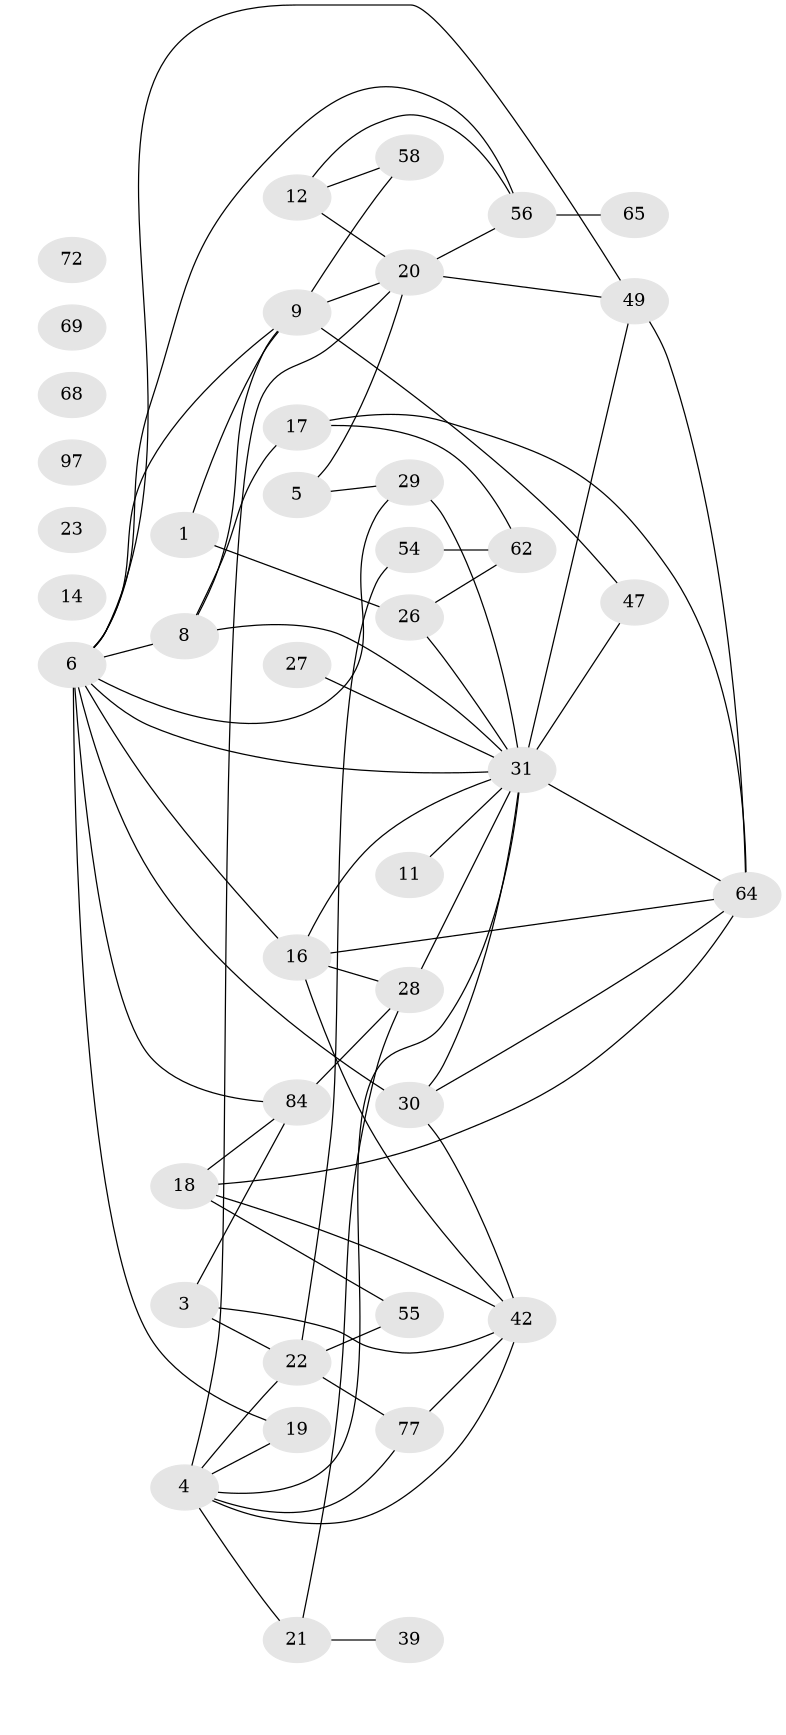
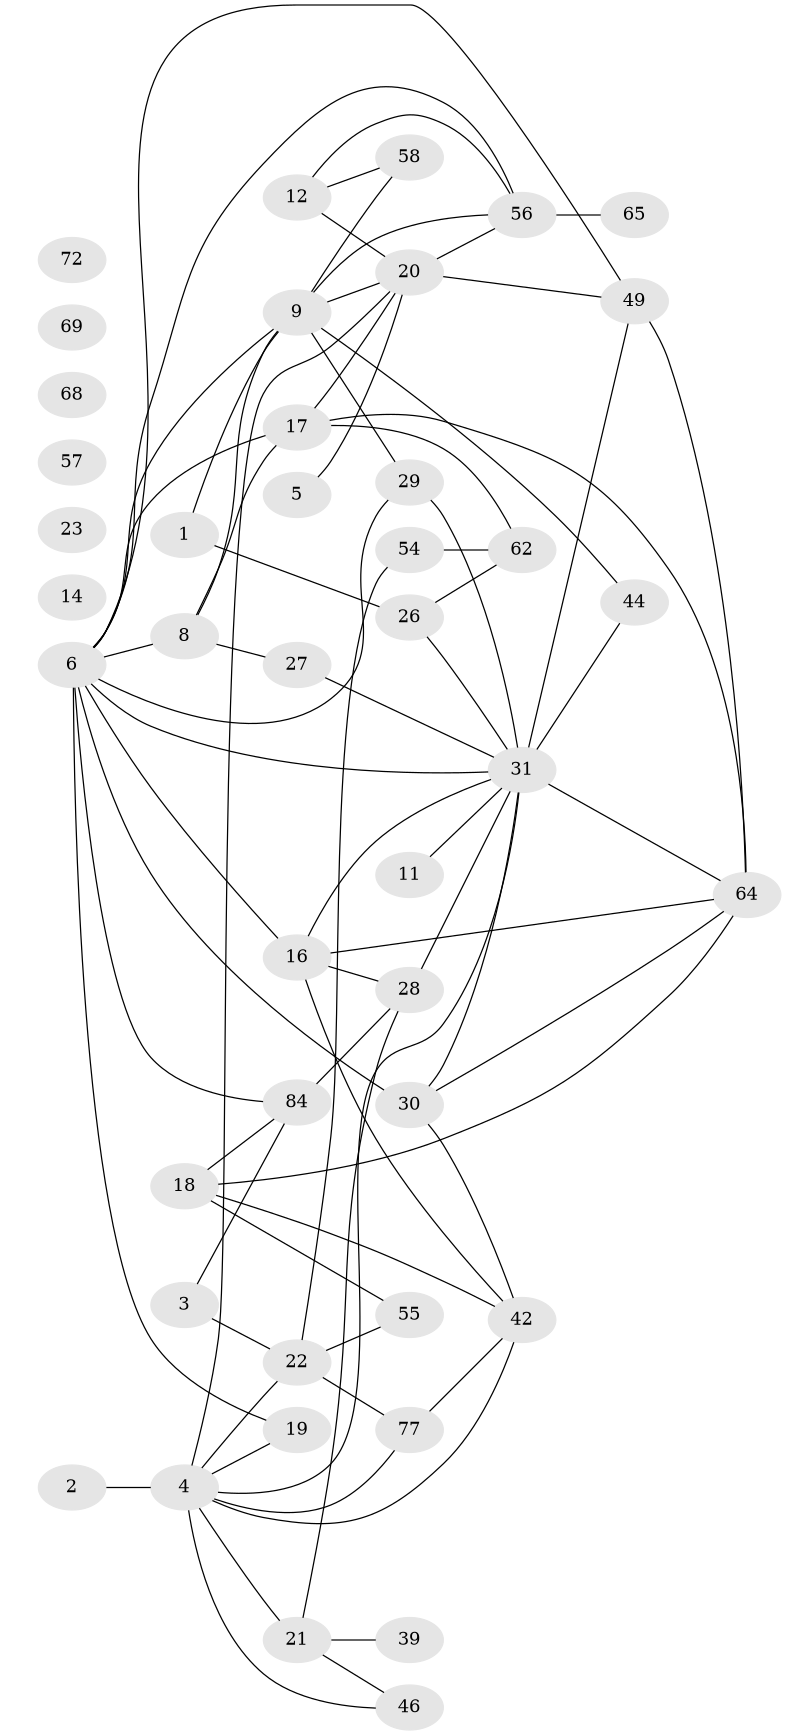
none -> (391, 232)
none -> (360, 346)
(72, 462) -> (72, 462)
(353, 489) -> (353, 397)
none -> (152, 500)
(635, 602) -> (635, 602)
(374, 652) -> (241, 651)
(369, 1347) -> none
none -> (72, 1488)
none -> (410, 1708)
